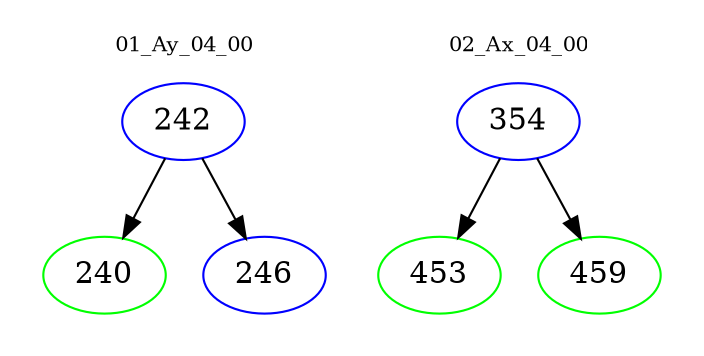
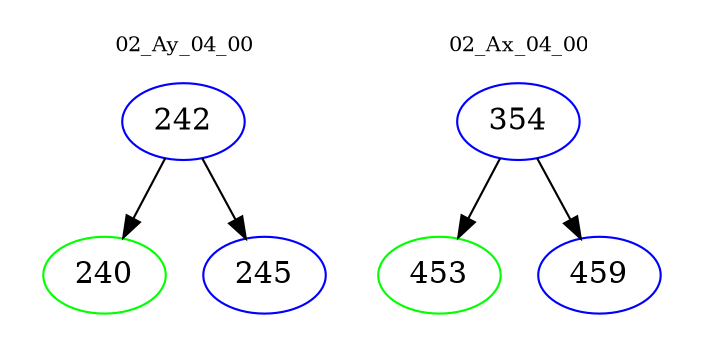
(185, 46) -> (185, 46)
(265, 275) -> (265, 275)
(599, 275) -> (599, 275)
